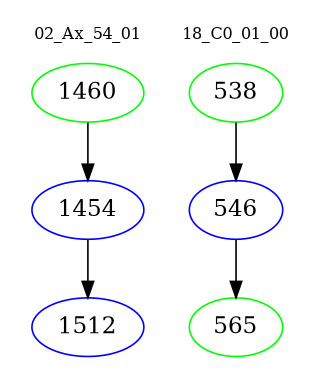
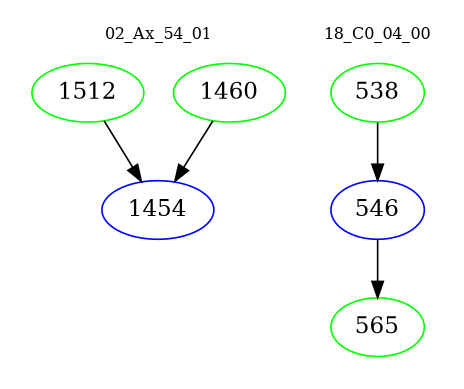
(236, 35) -> (378, 35)
(88, 261) -> (118, 144)
(88, 327) -> (88, 93)
